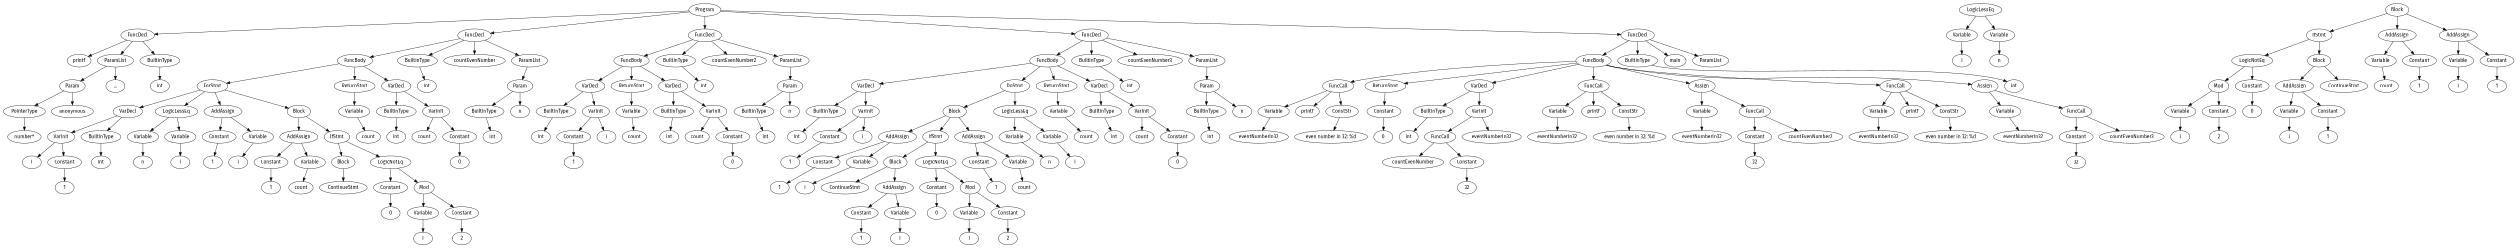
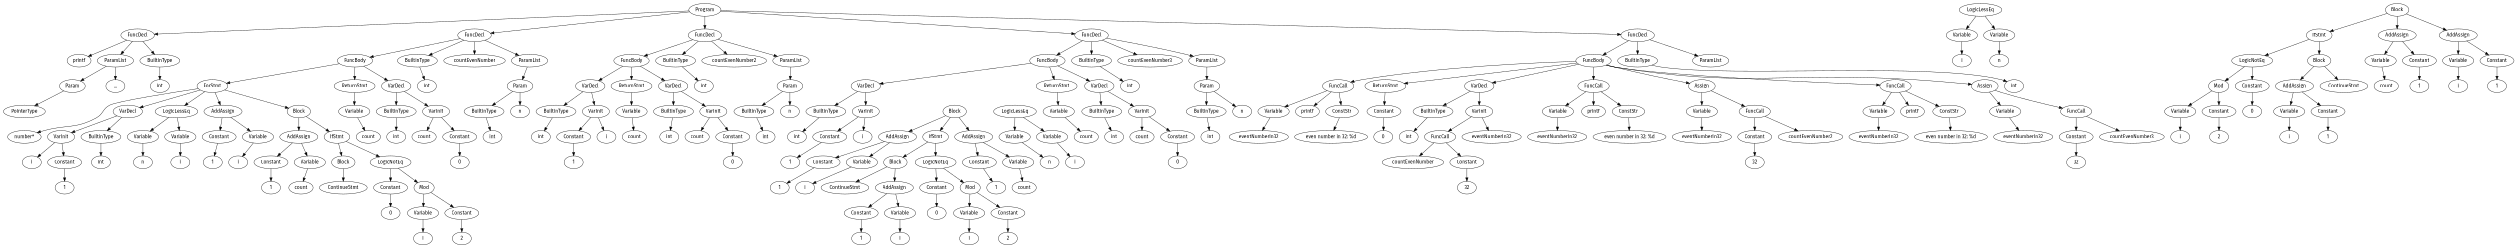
(1675, 61) -> none
(1015, 86) -> none
(72, 111) -> none
(24, 122) -> (116, 103)
